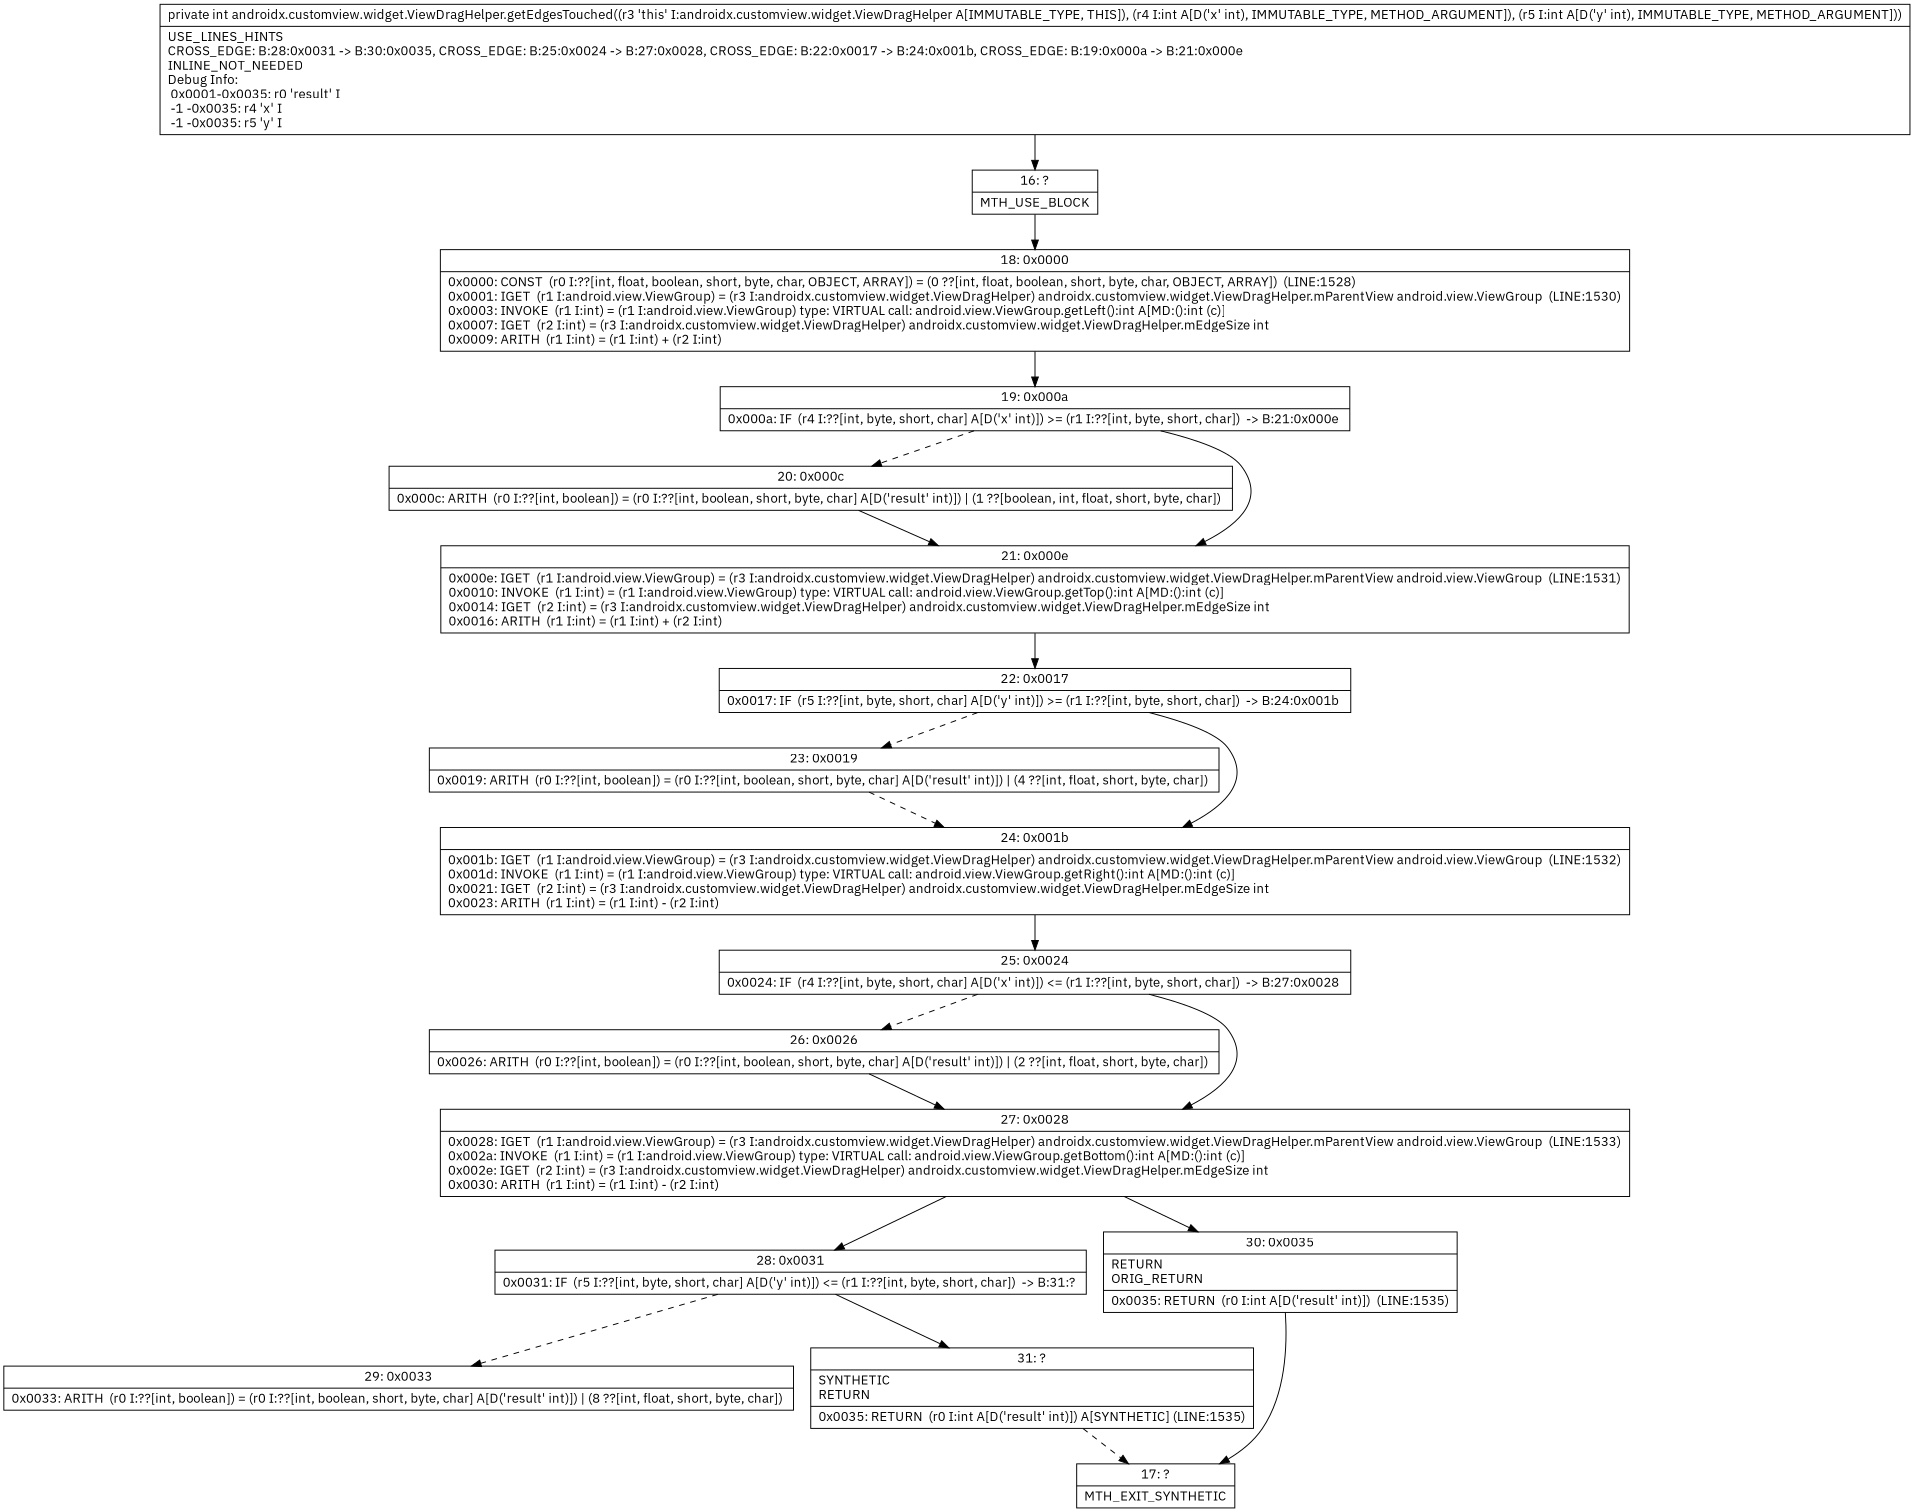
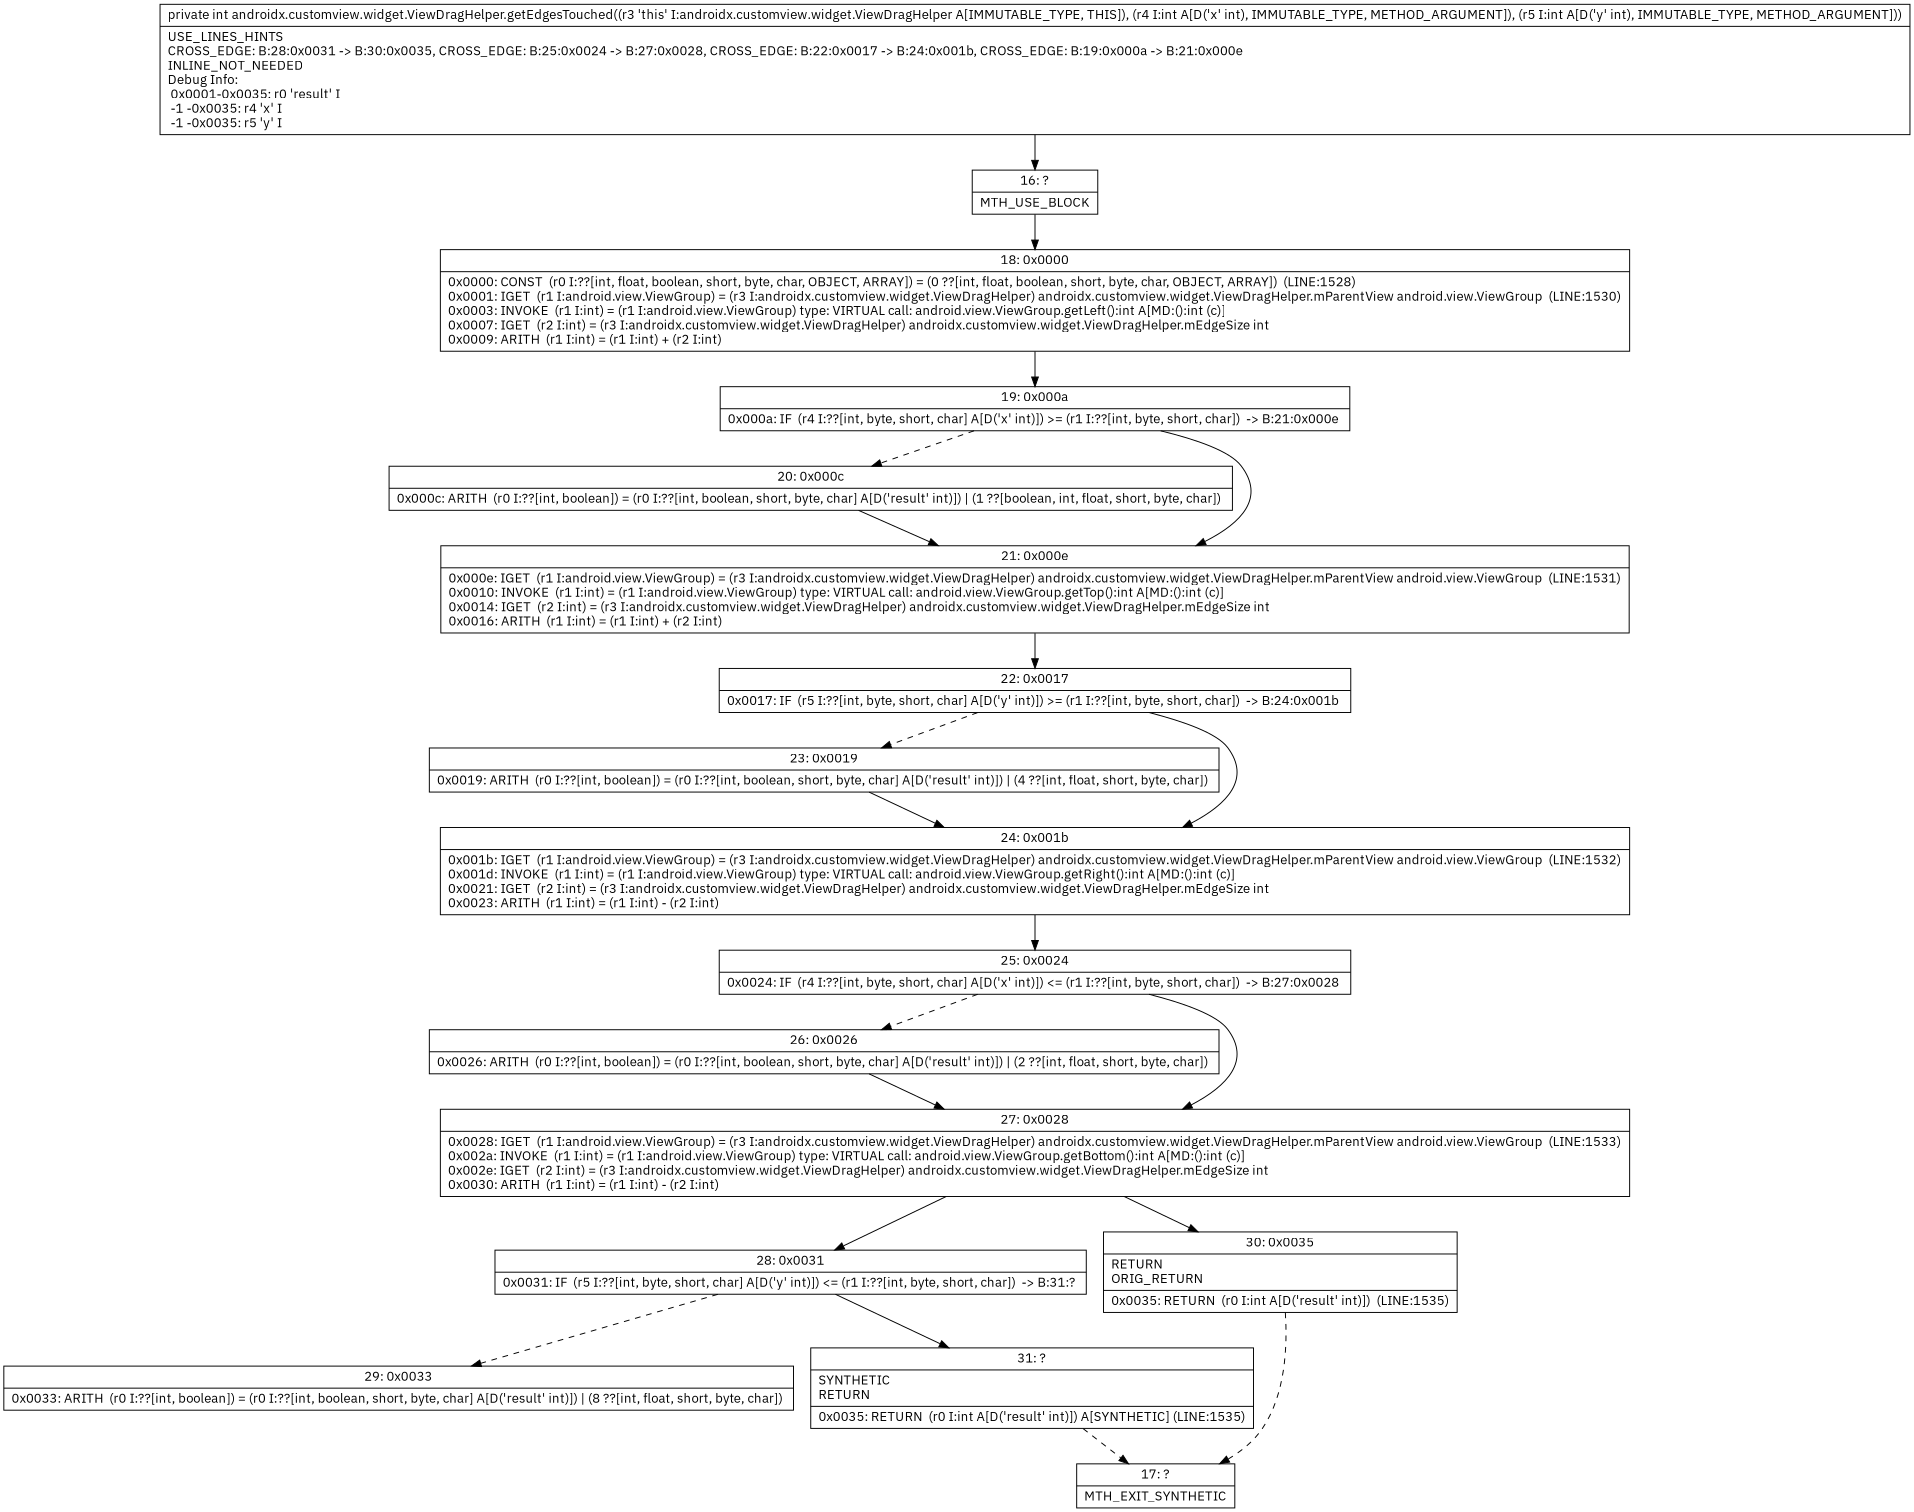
(902, 808) -> (902, 808)
(1278, 1395) -> (1278, 1395)
